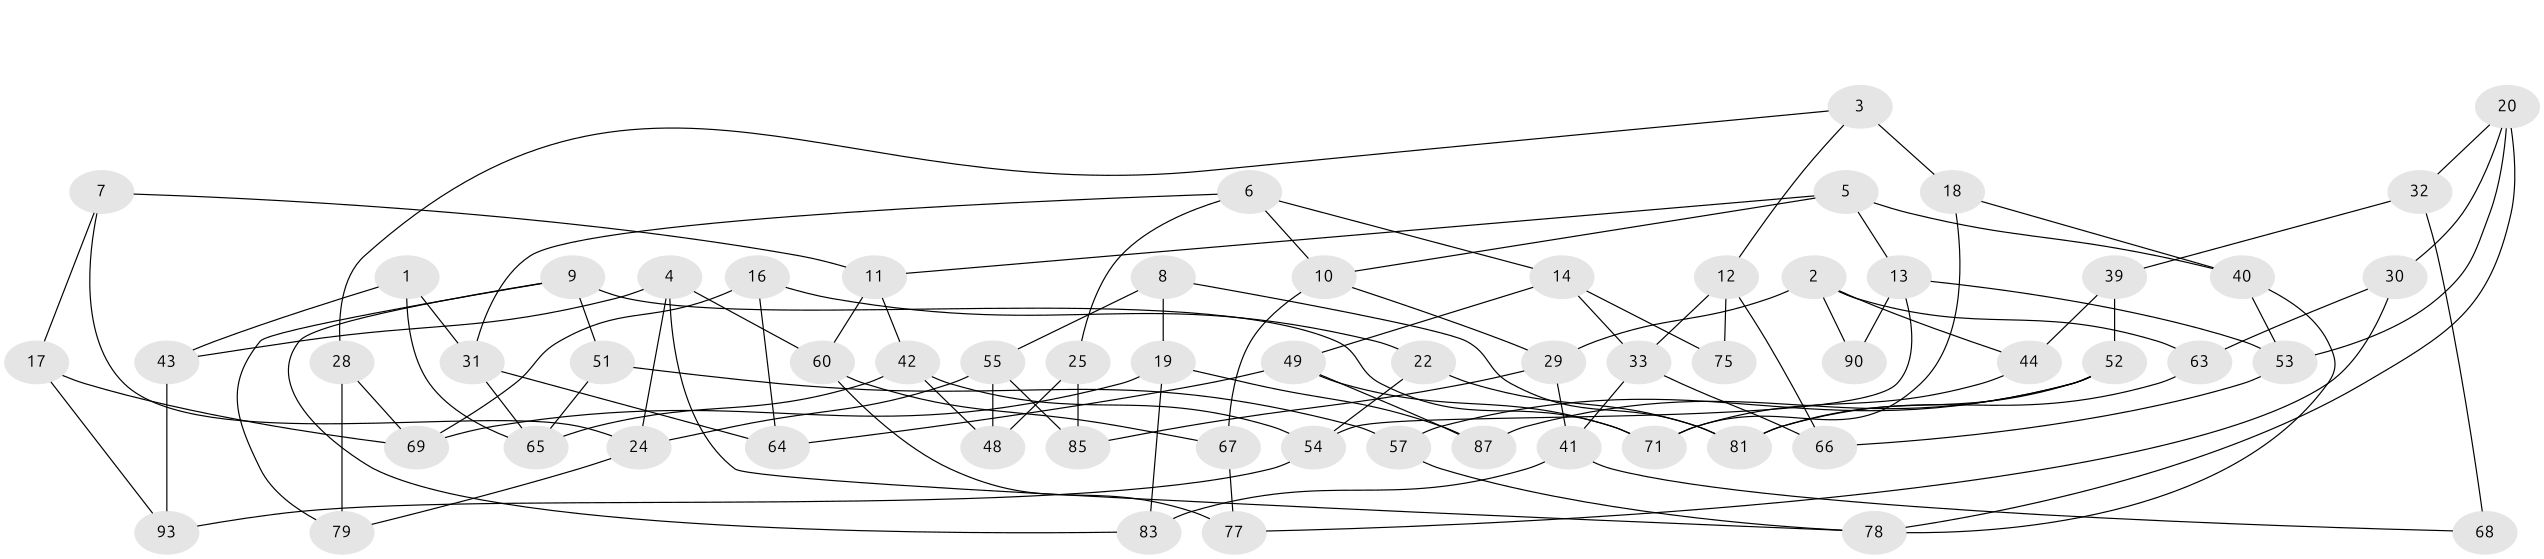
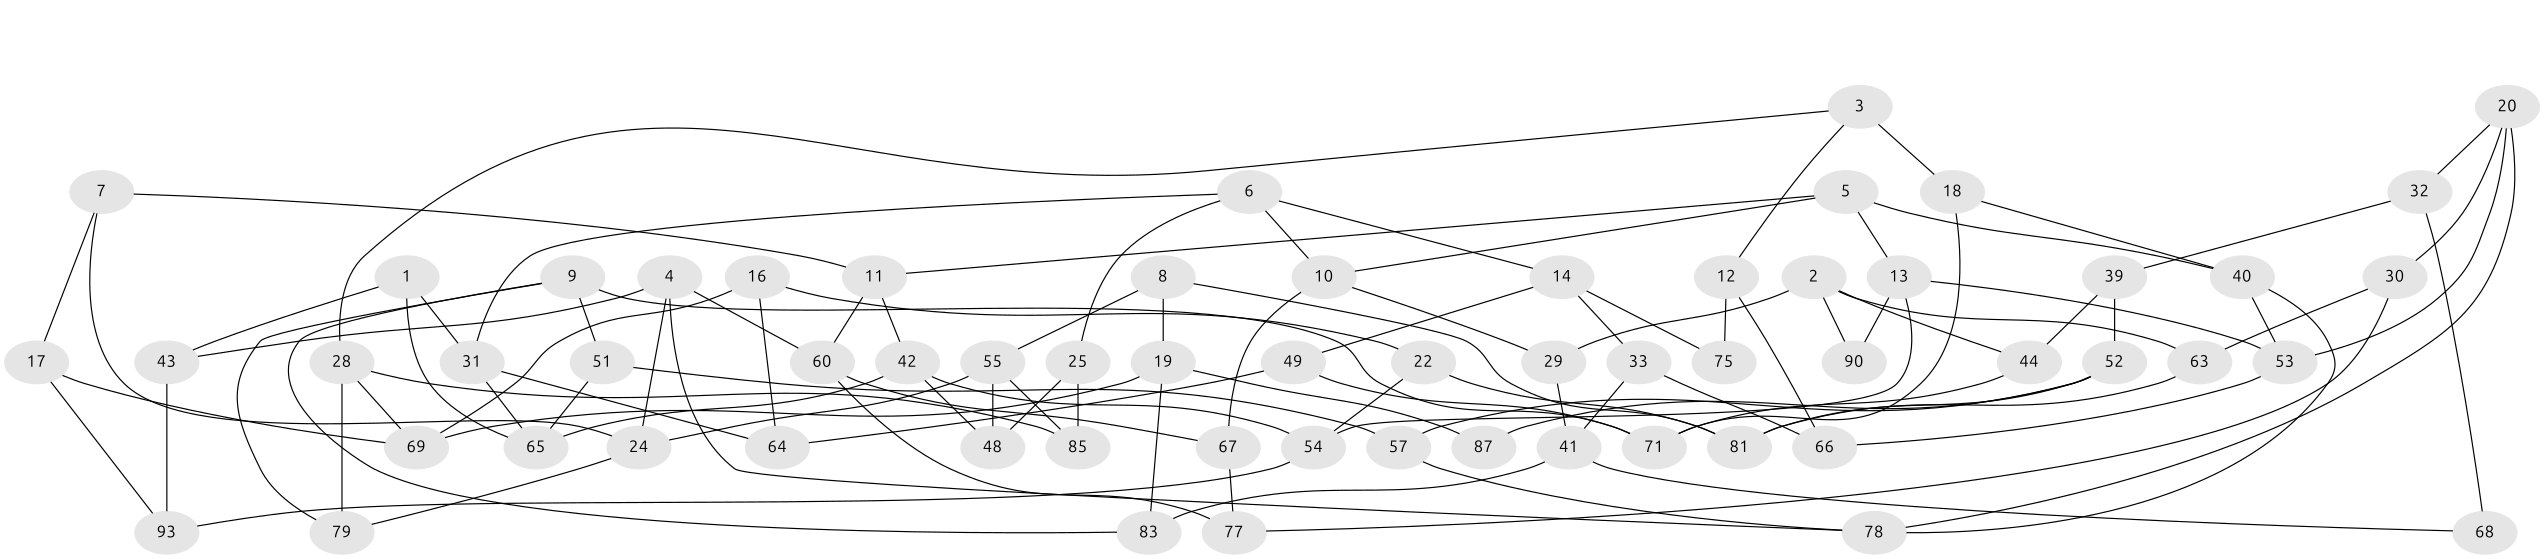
(1693, 310) -> none
(1390, 404) -> none
(1317, 407) -> (714, 395)
